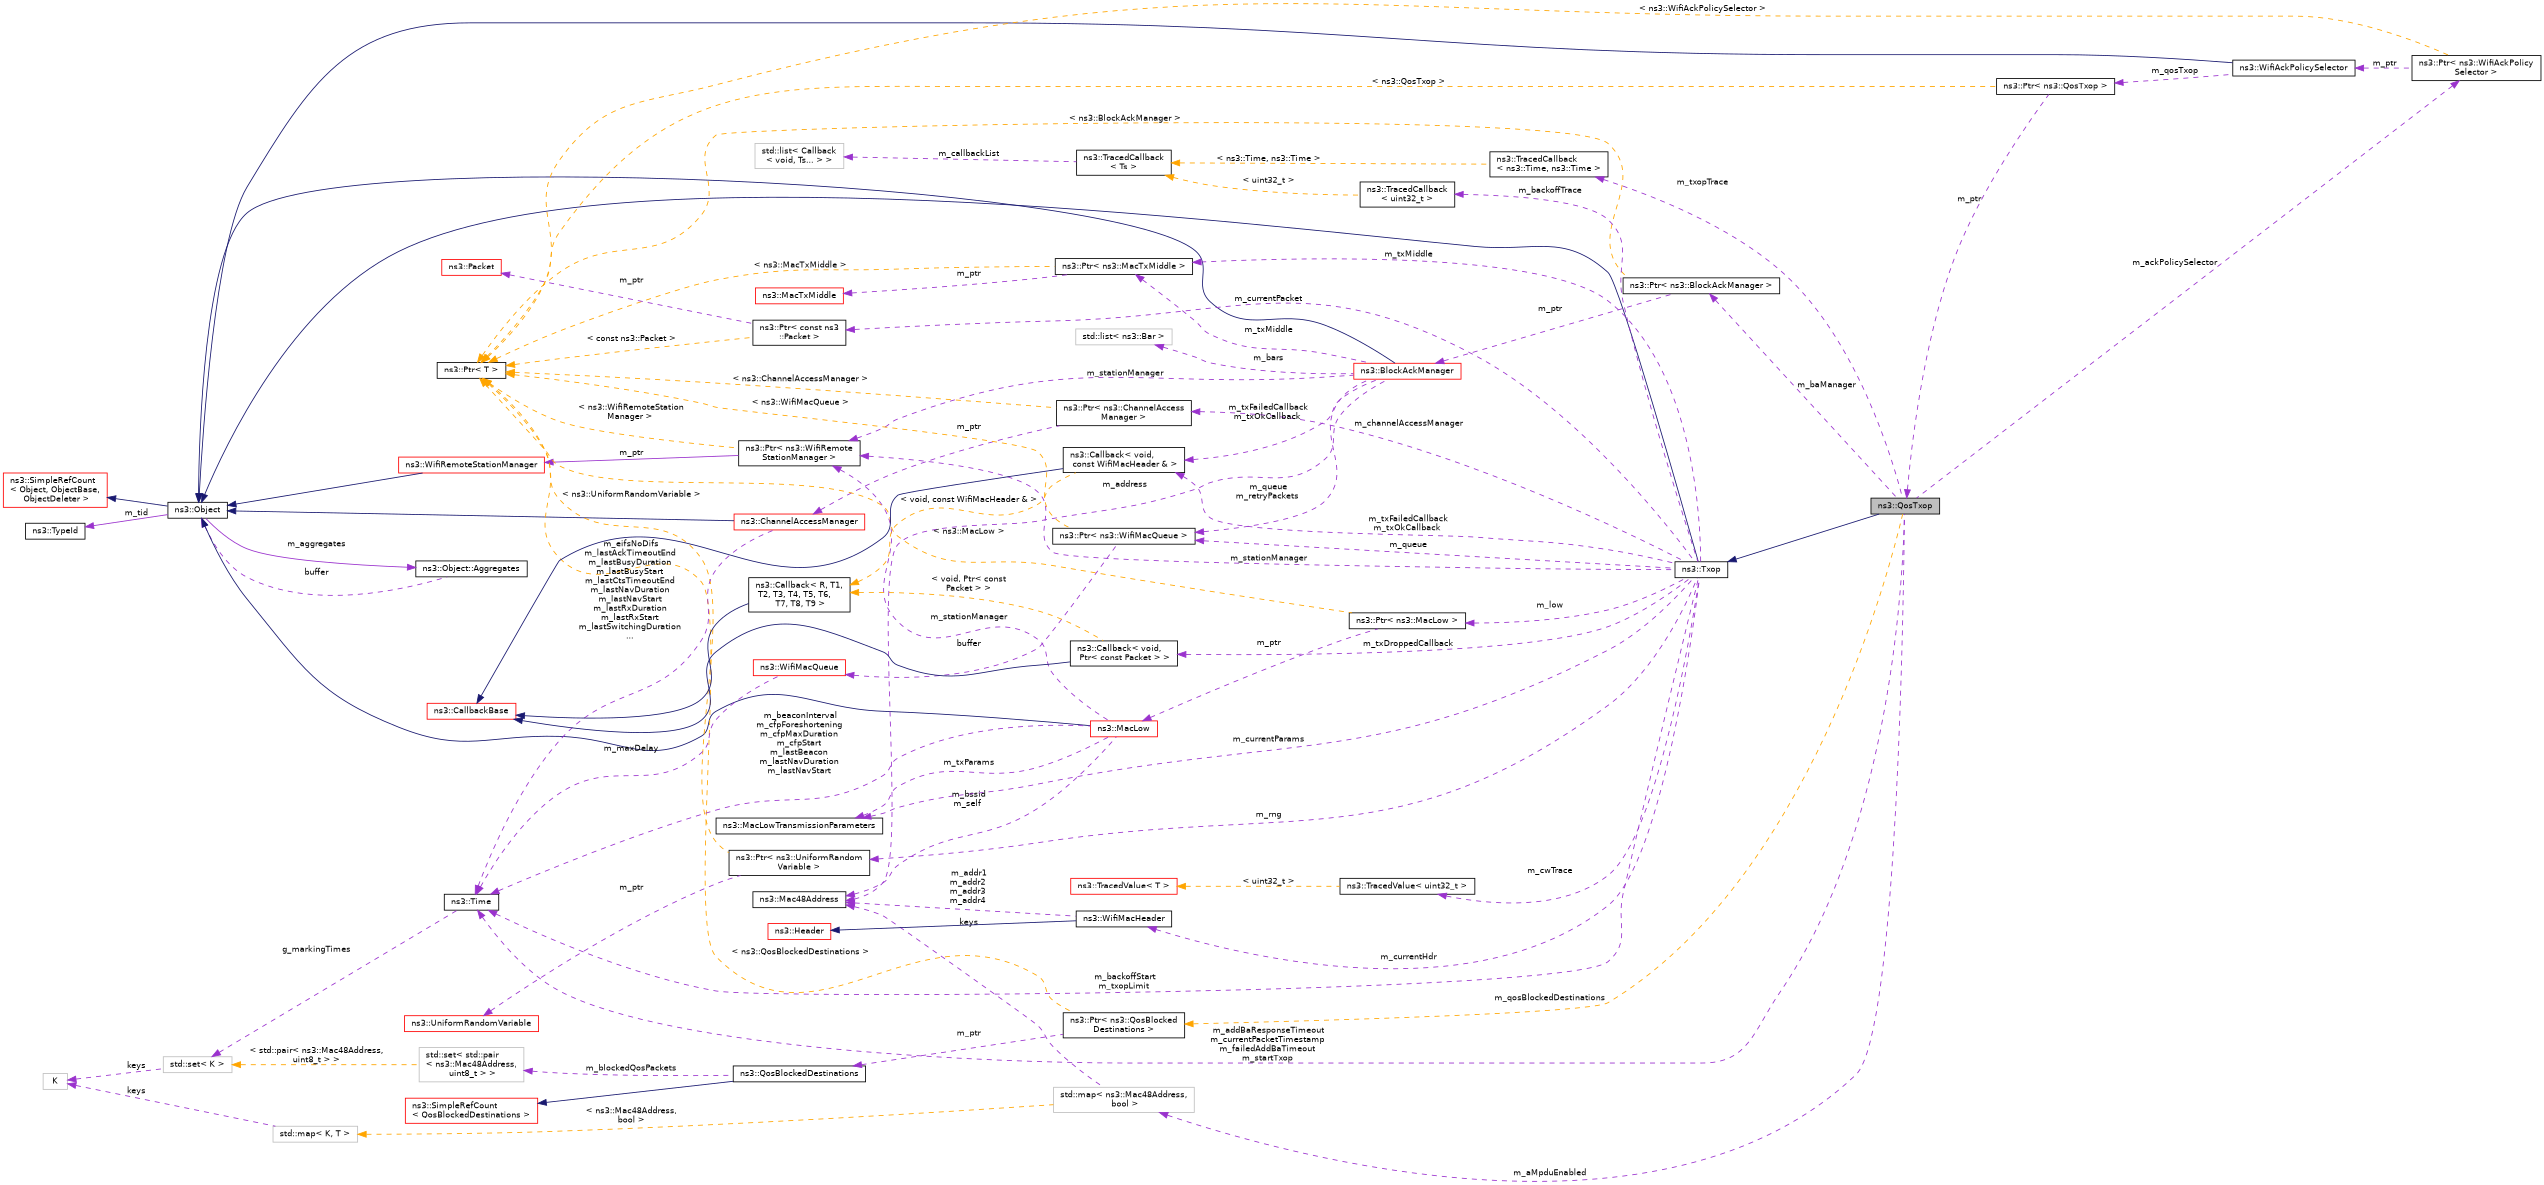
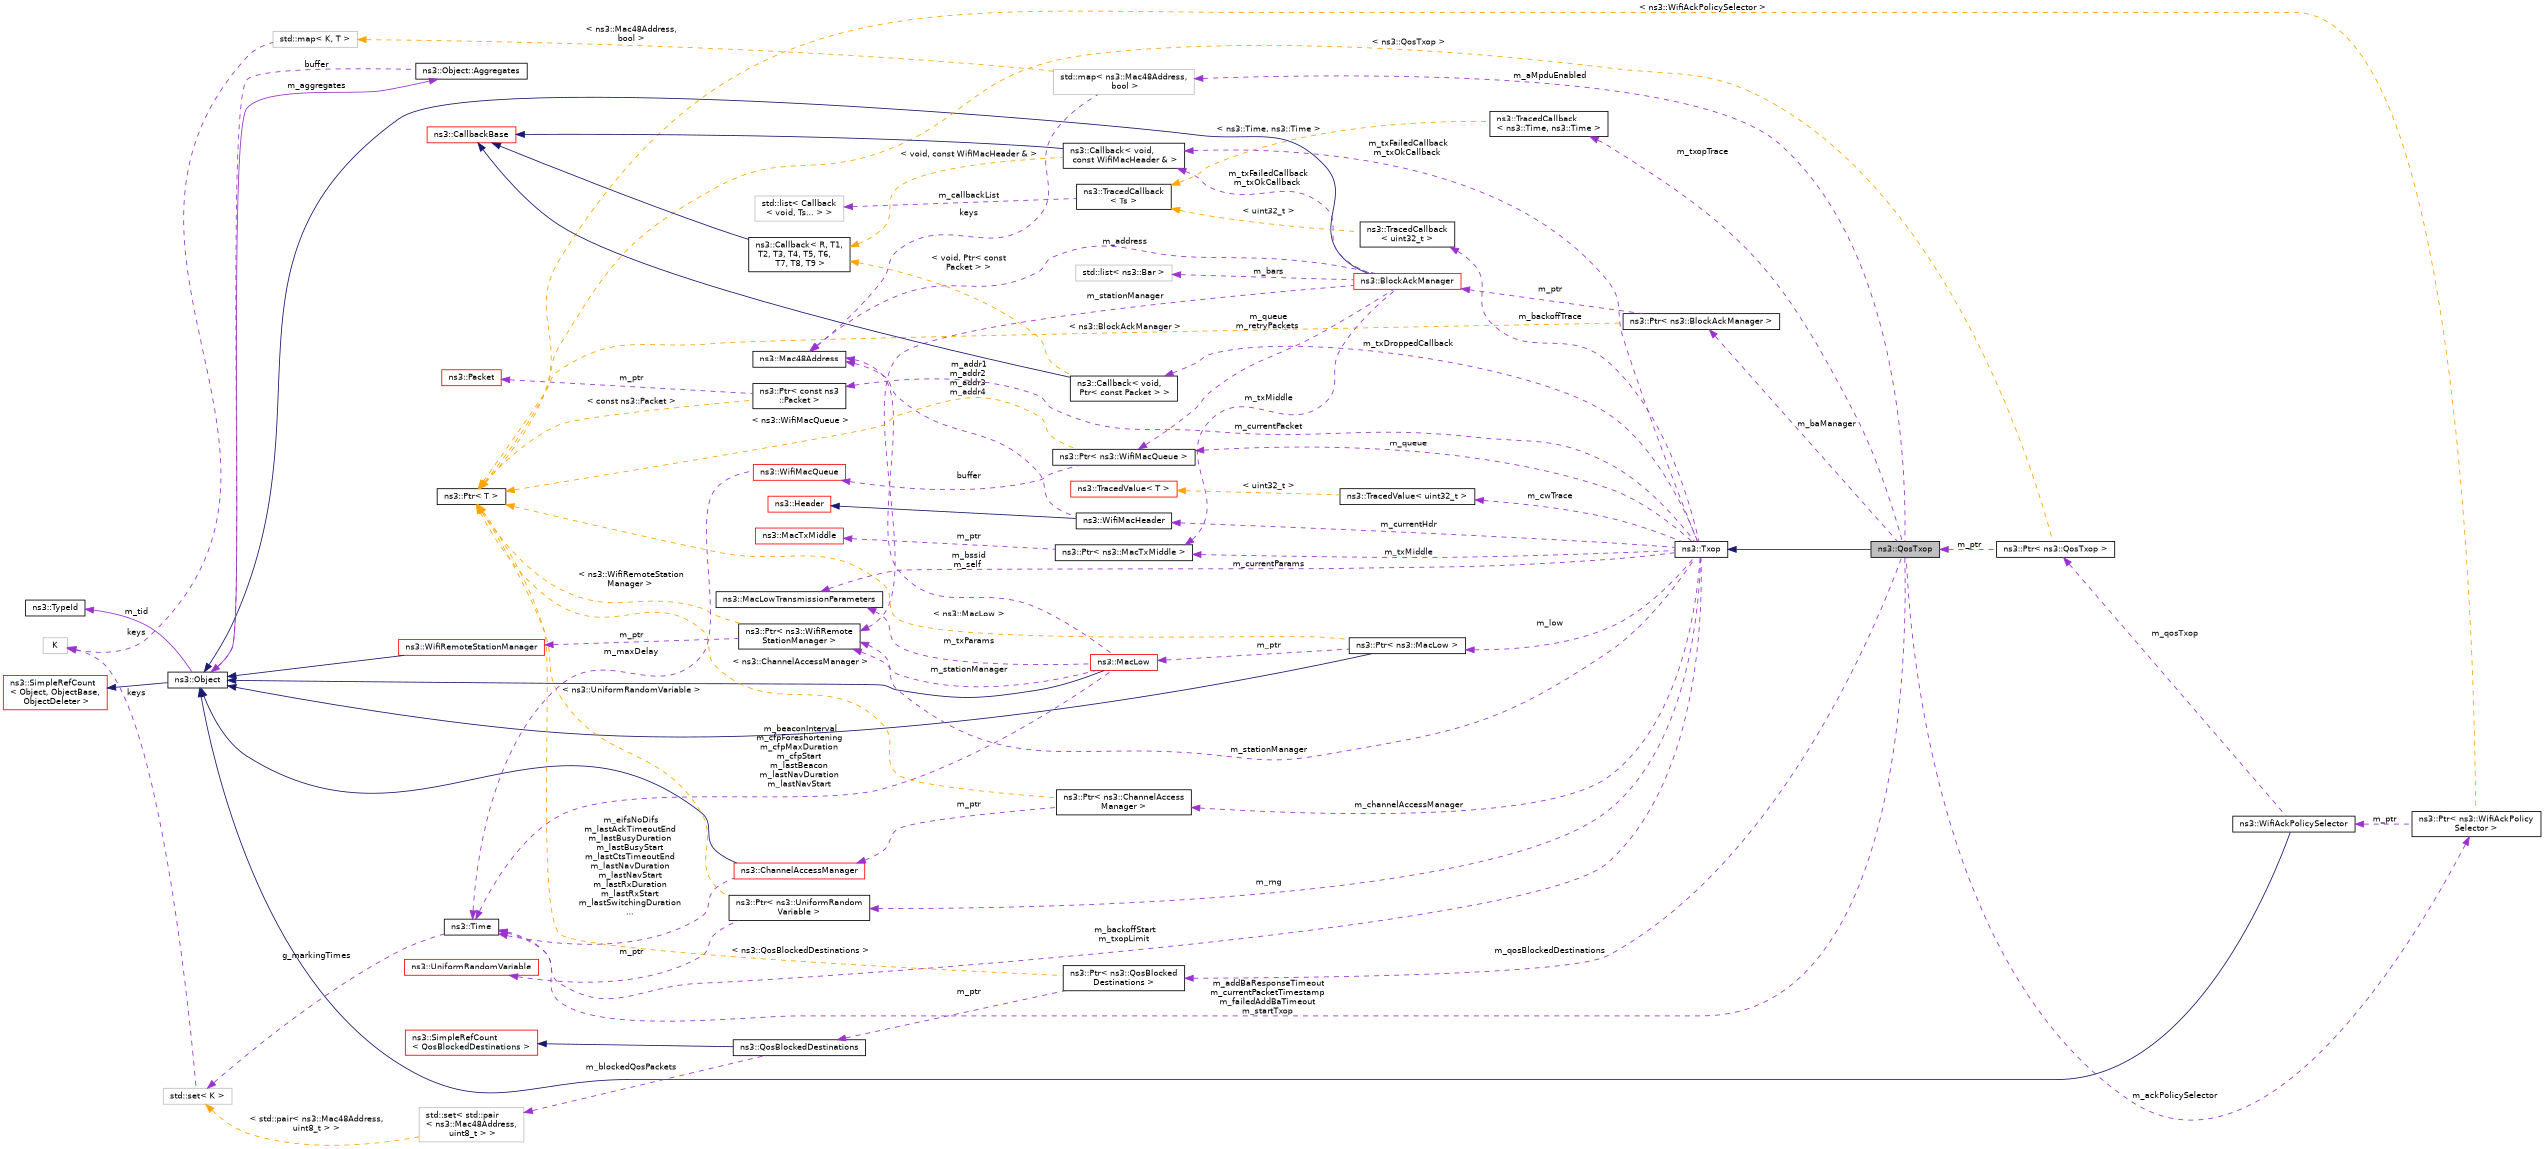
(906, 200) -> (805, 734)
(769, 272) -> none
(646, 459) -> (646, 642)
(1675, 952) -> (1644, 931)
